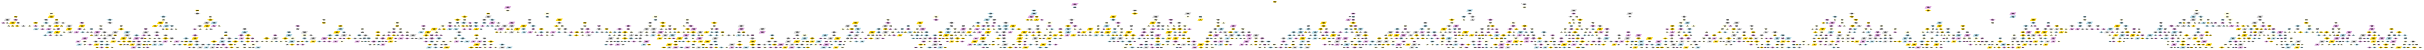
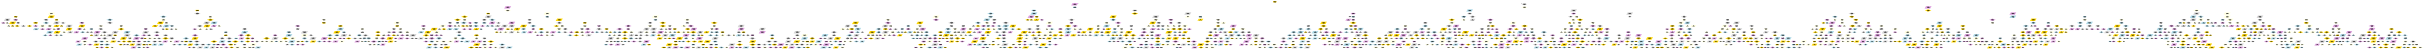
(29, 26) -> (29, 26)
(1357, 32) -> (1357, 32)
(185, 45) -> (185, 45)
(292, 45) -> (292, 45)
(2212, 47) -> (2212, 47)
